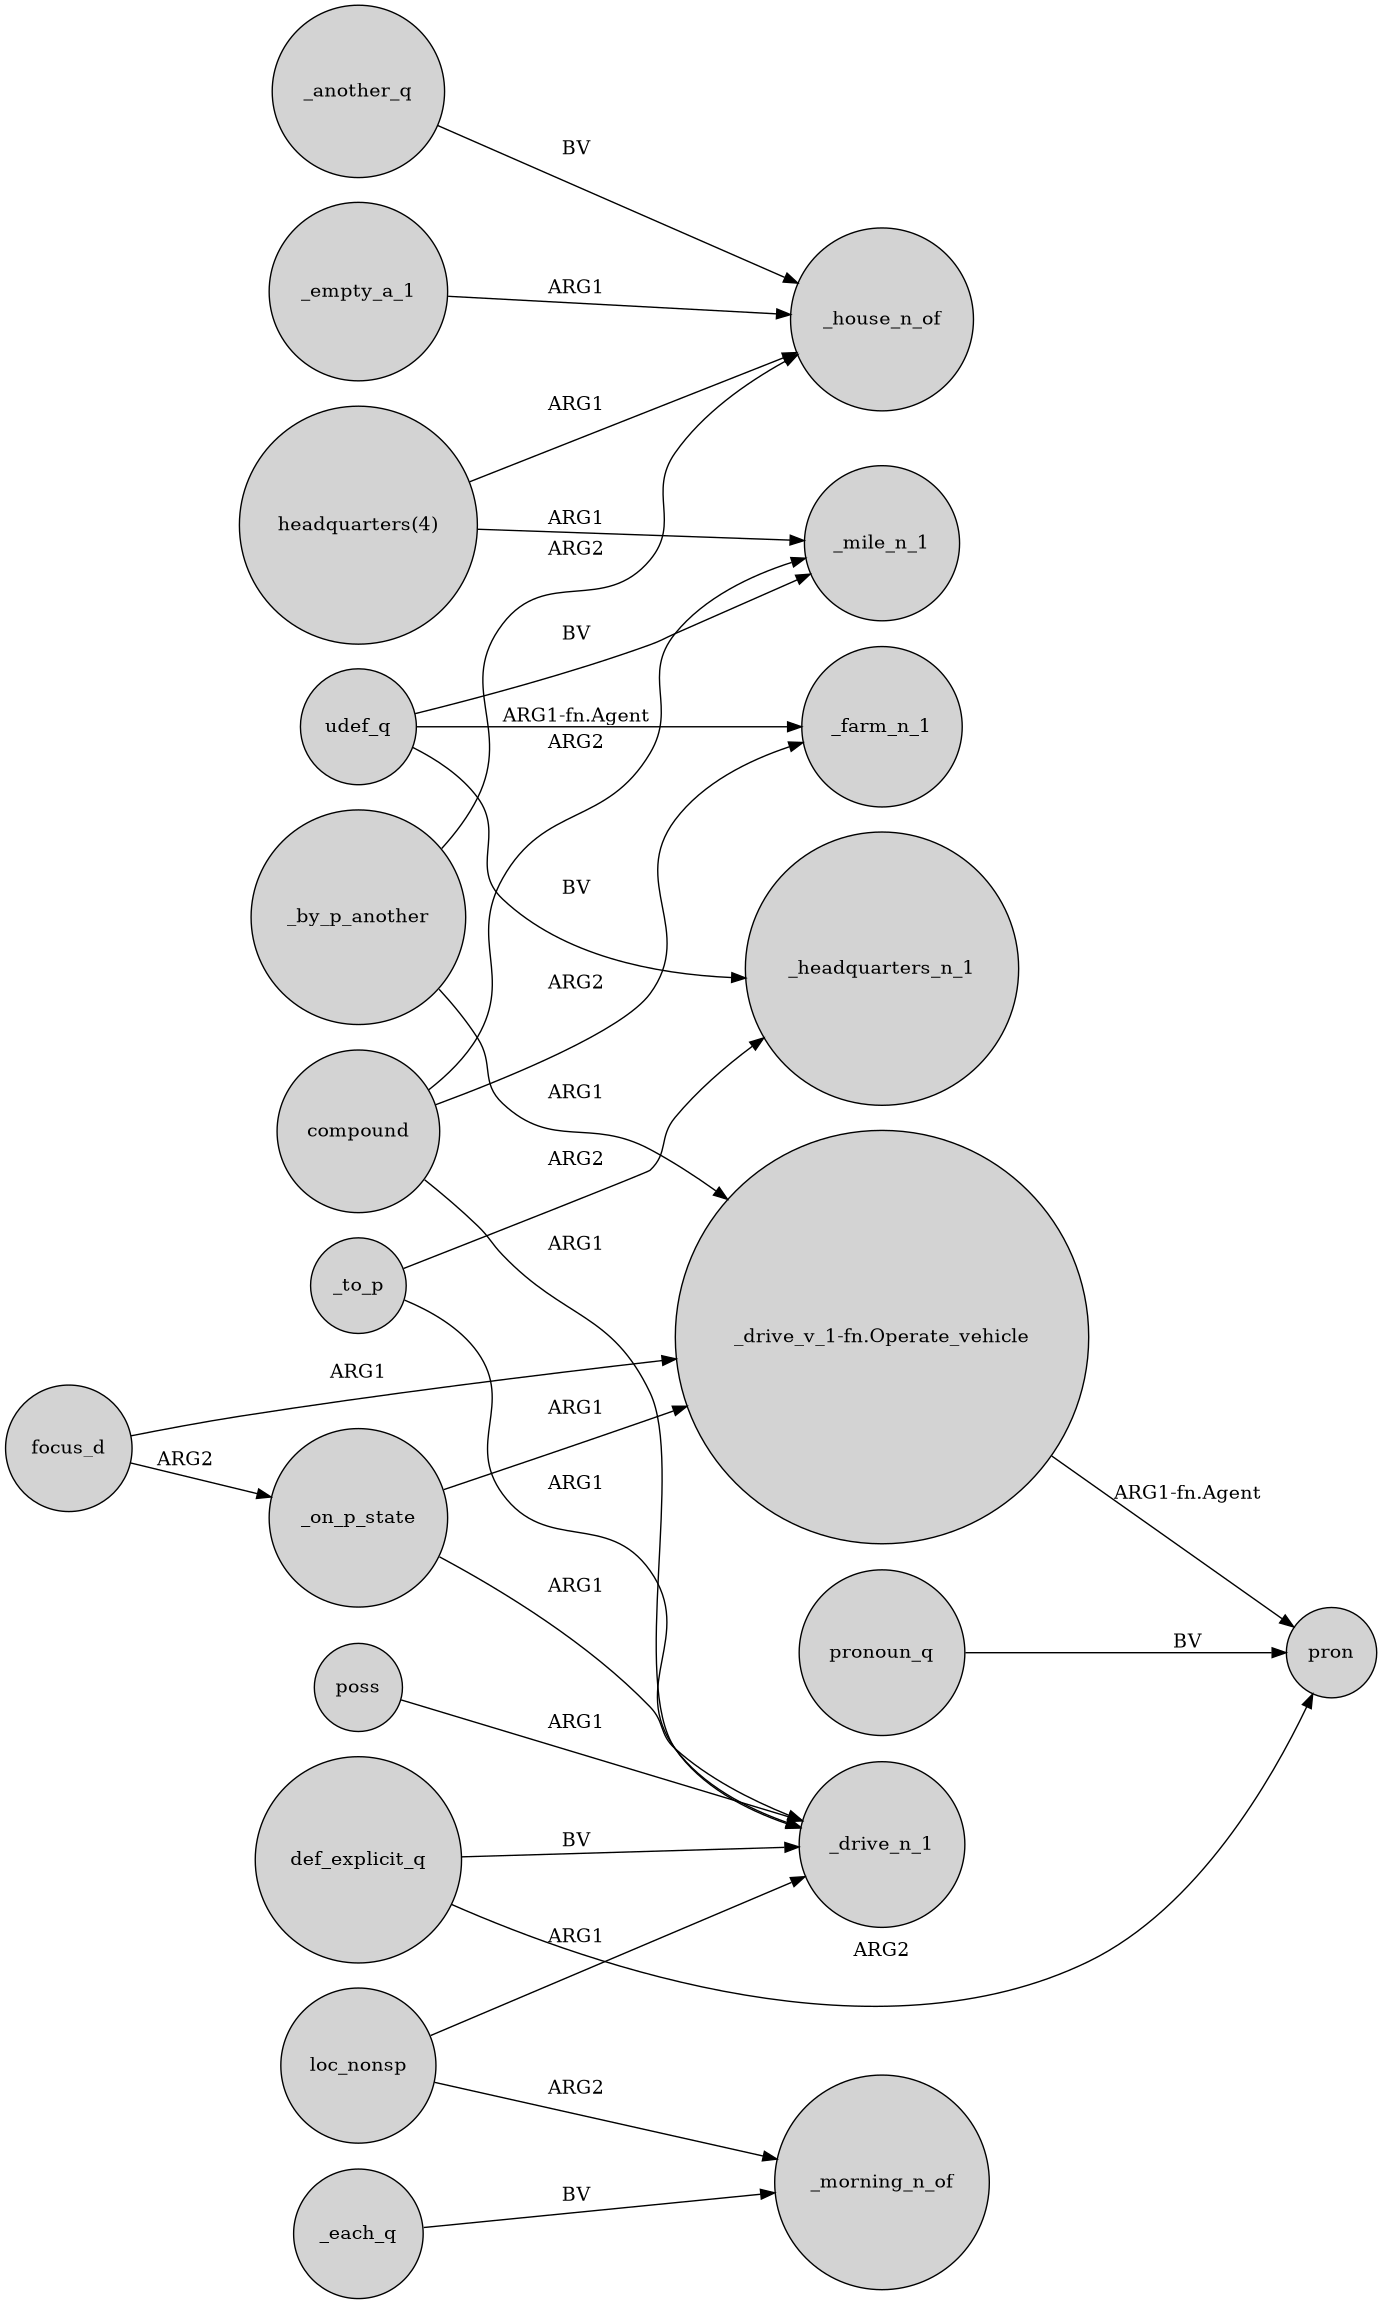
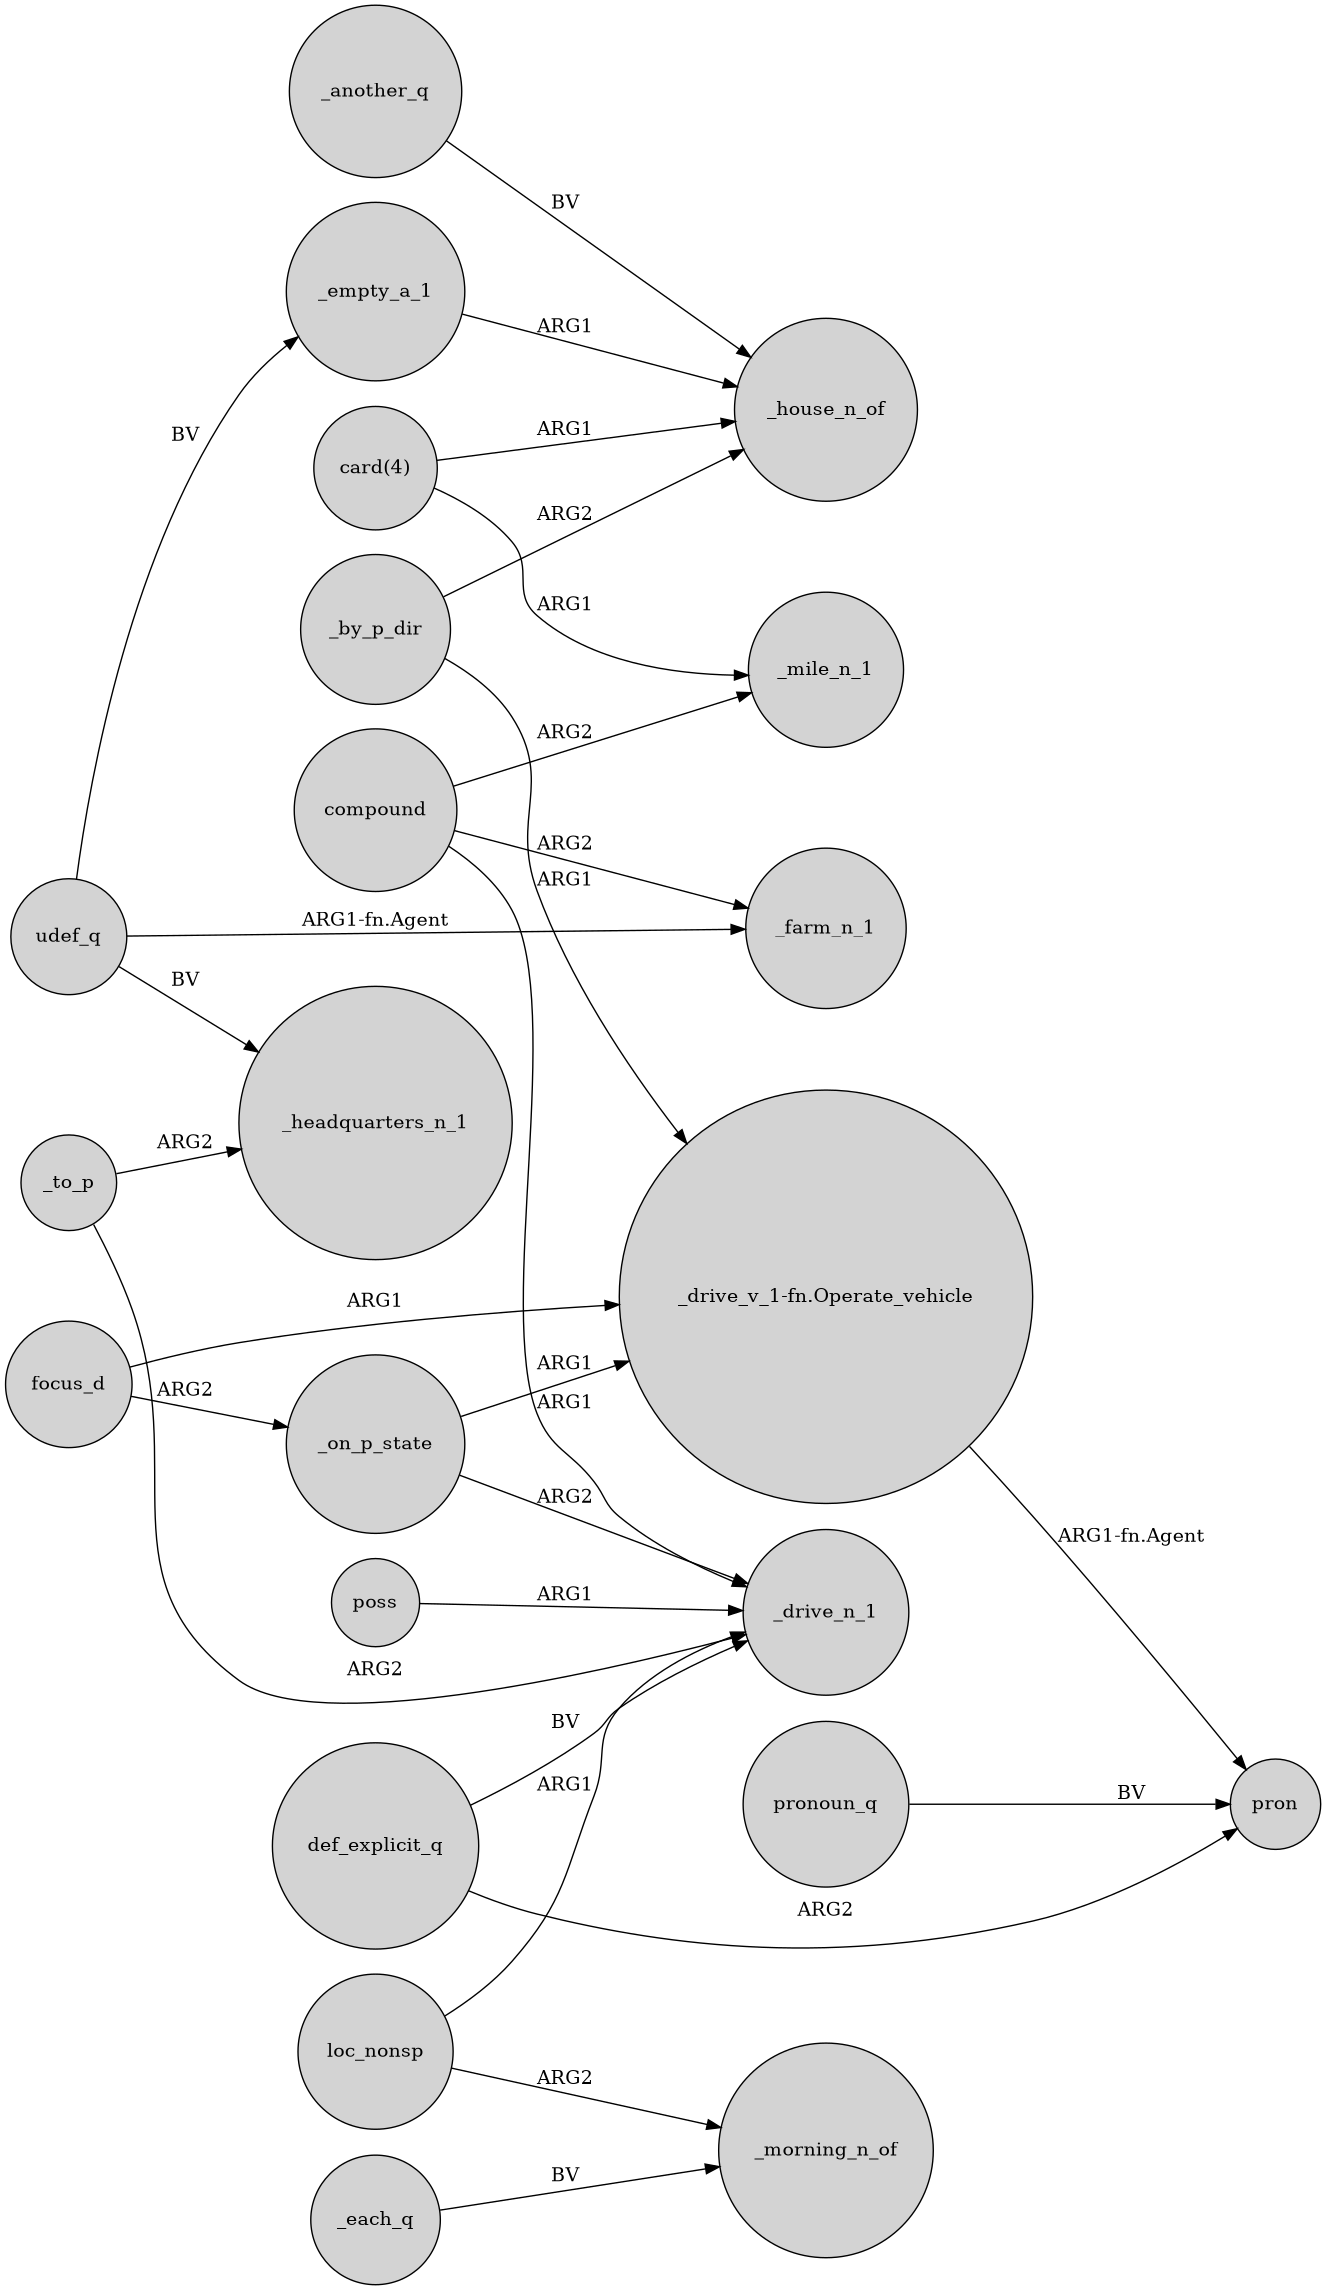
(358, 525) -> (376, 468)
(610, 658) -> (142, 595)
(358, 917) -> (376, 629)
(576, 1484) -> (376, 1670)
(576, 1587) -> (566, 1498)
